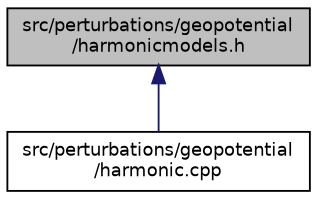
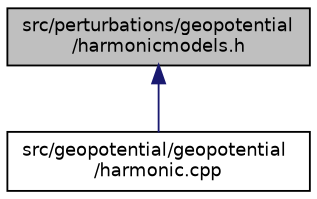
(159, 161) -> (159, 161)
